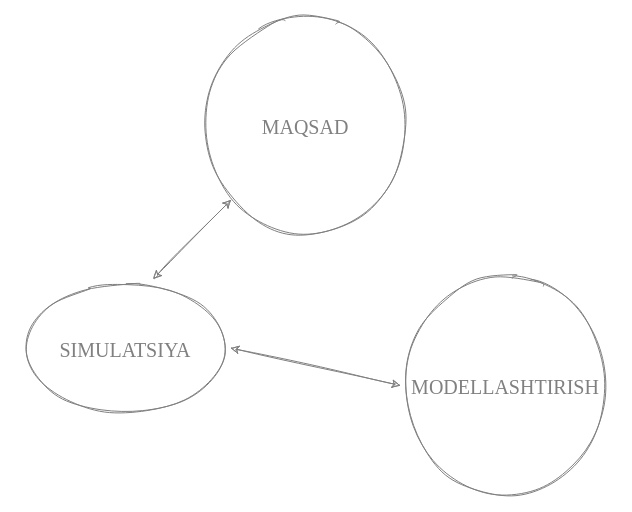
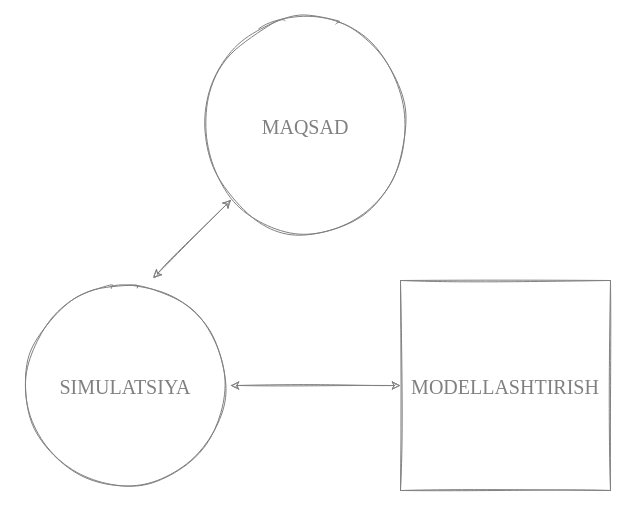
(126, 348) -> (126, 386)
(506, 386) -> (506, 386)
